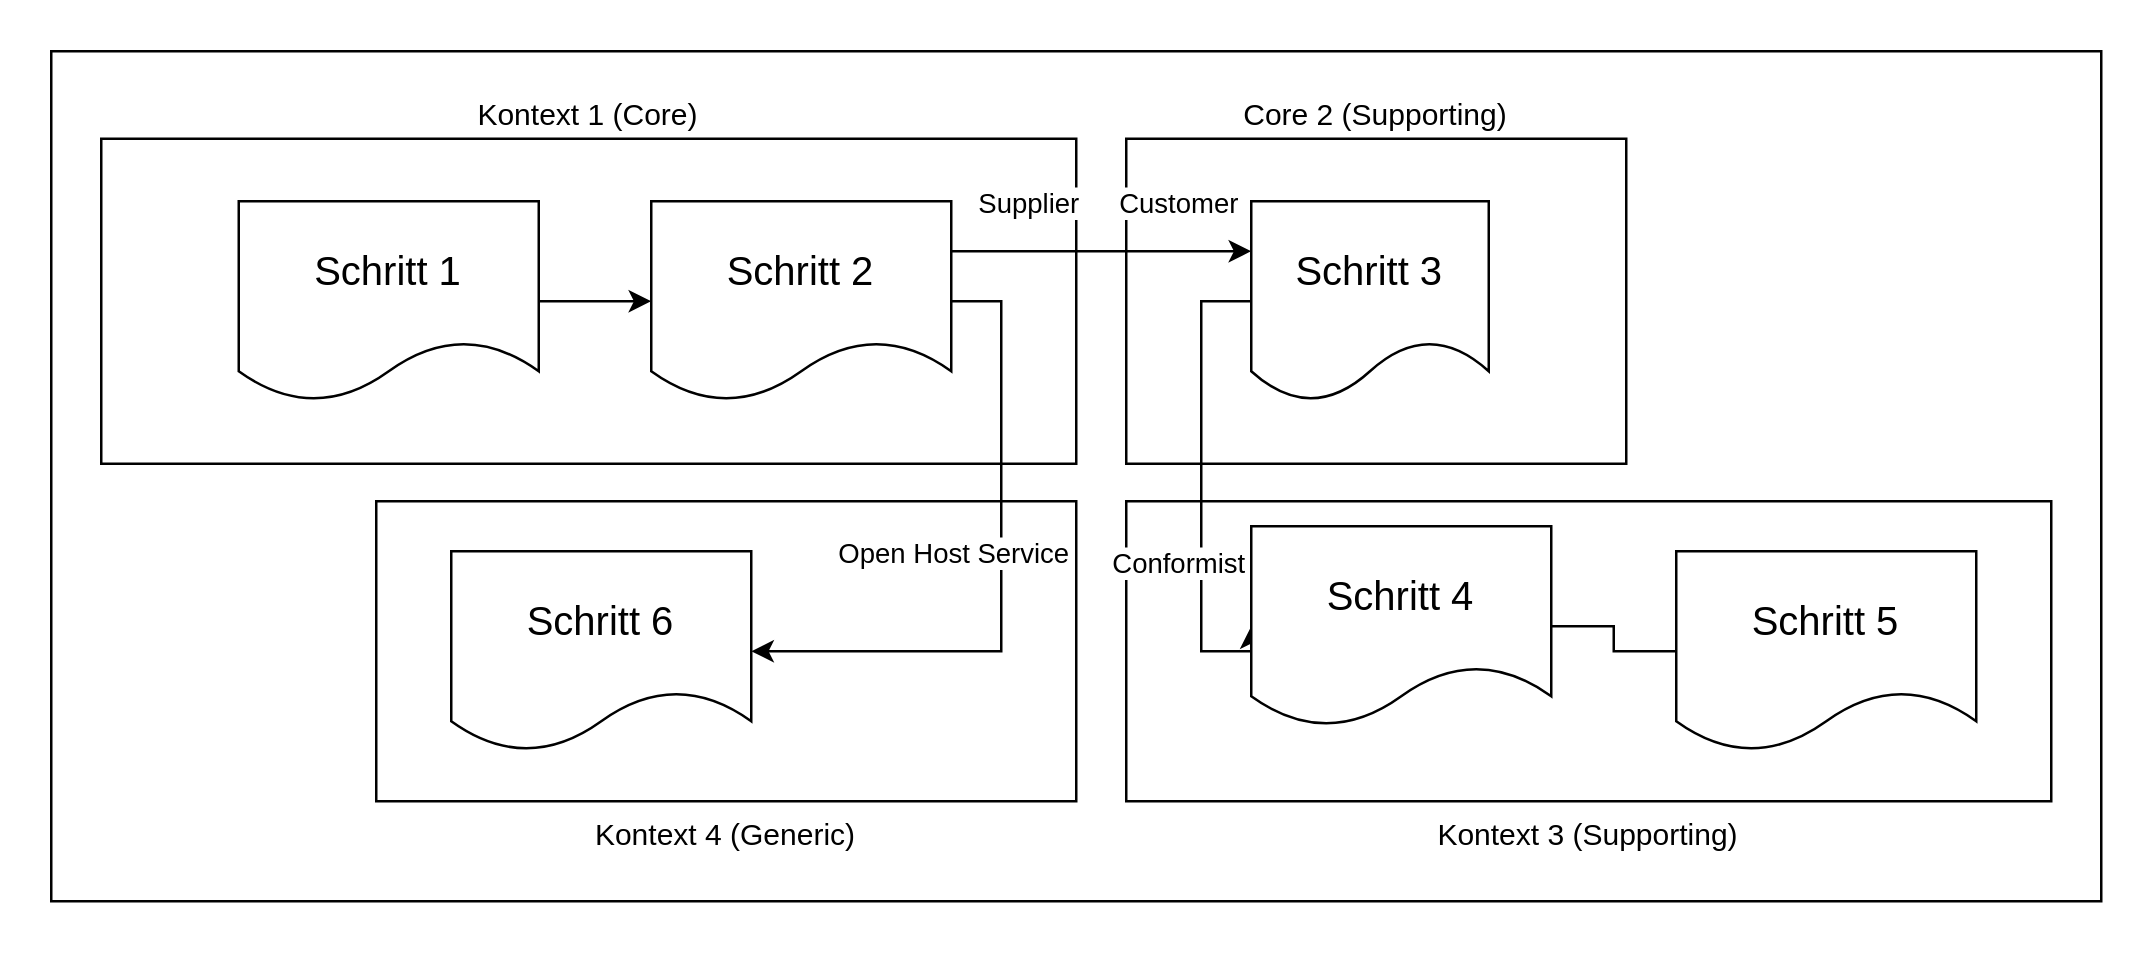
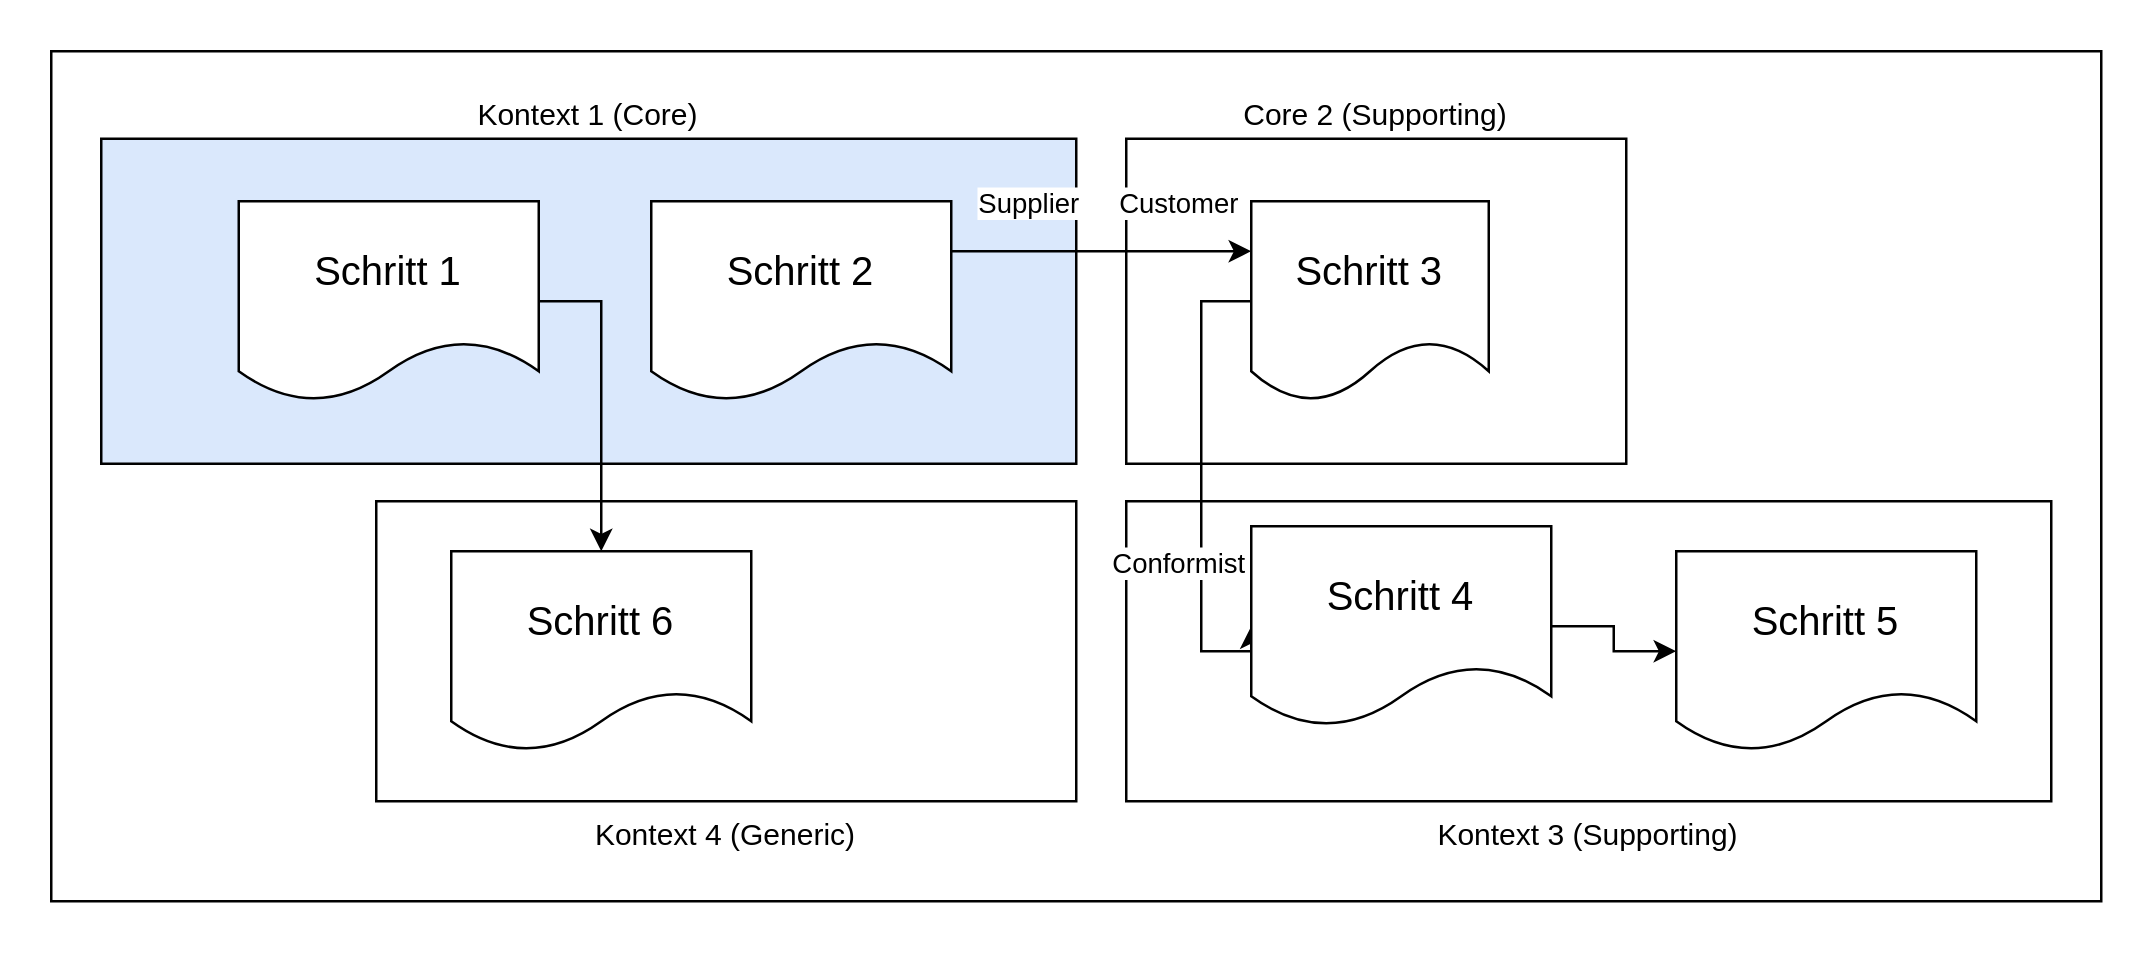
(589, 301) -> (589, 301)
(616, 301) -> (601, 416)
(937, 651) -> none
(1665, 651) -> (1658, 651)
